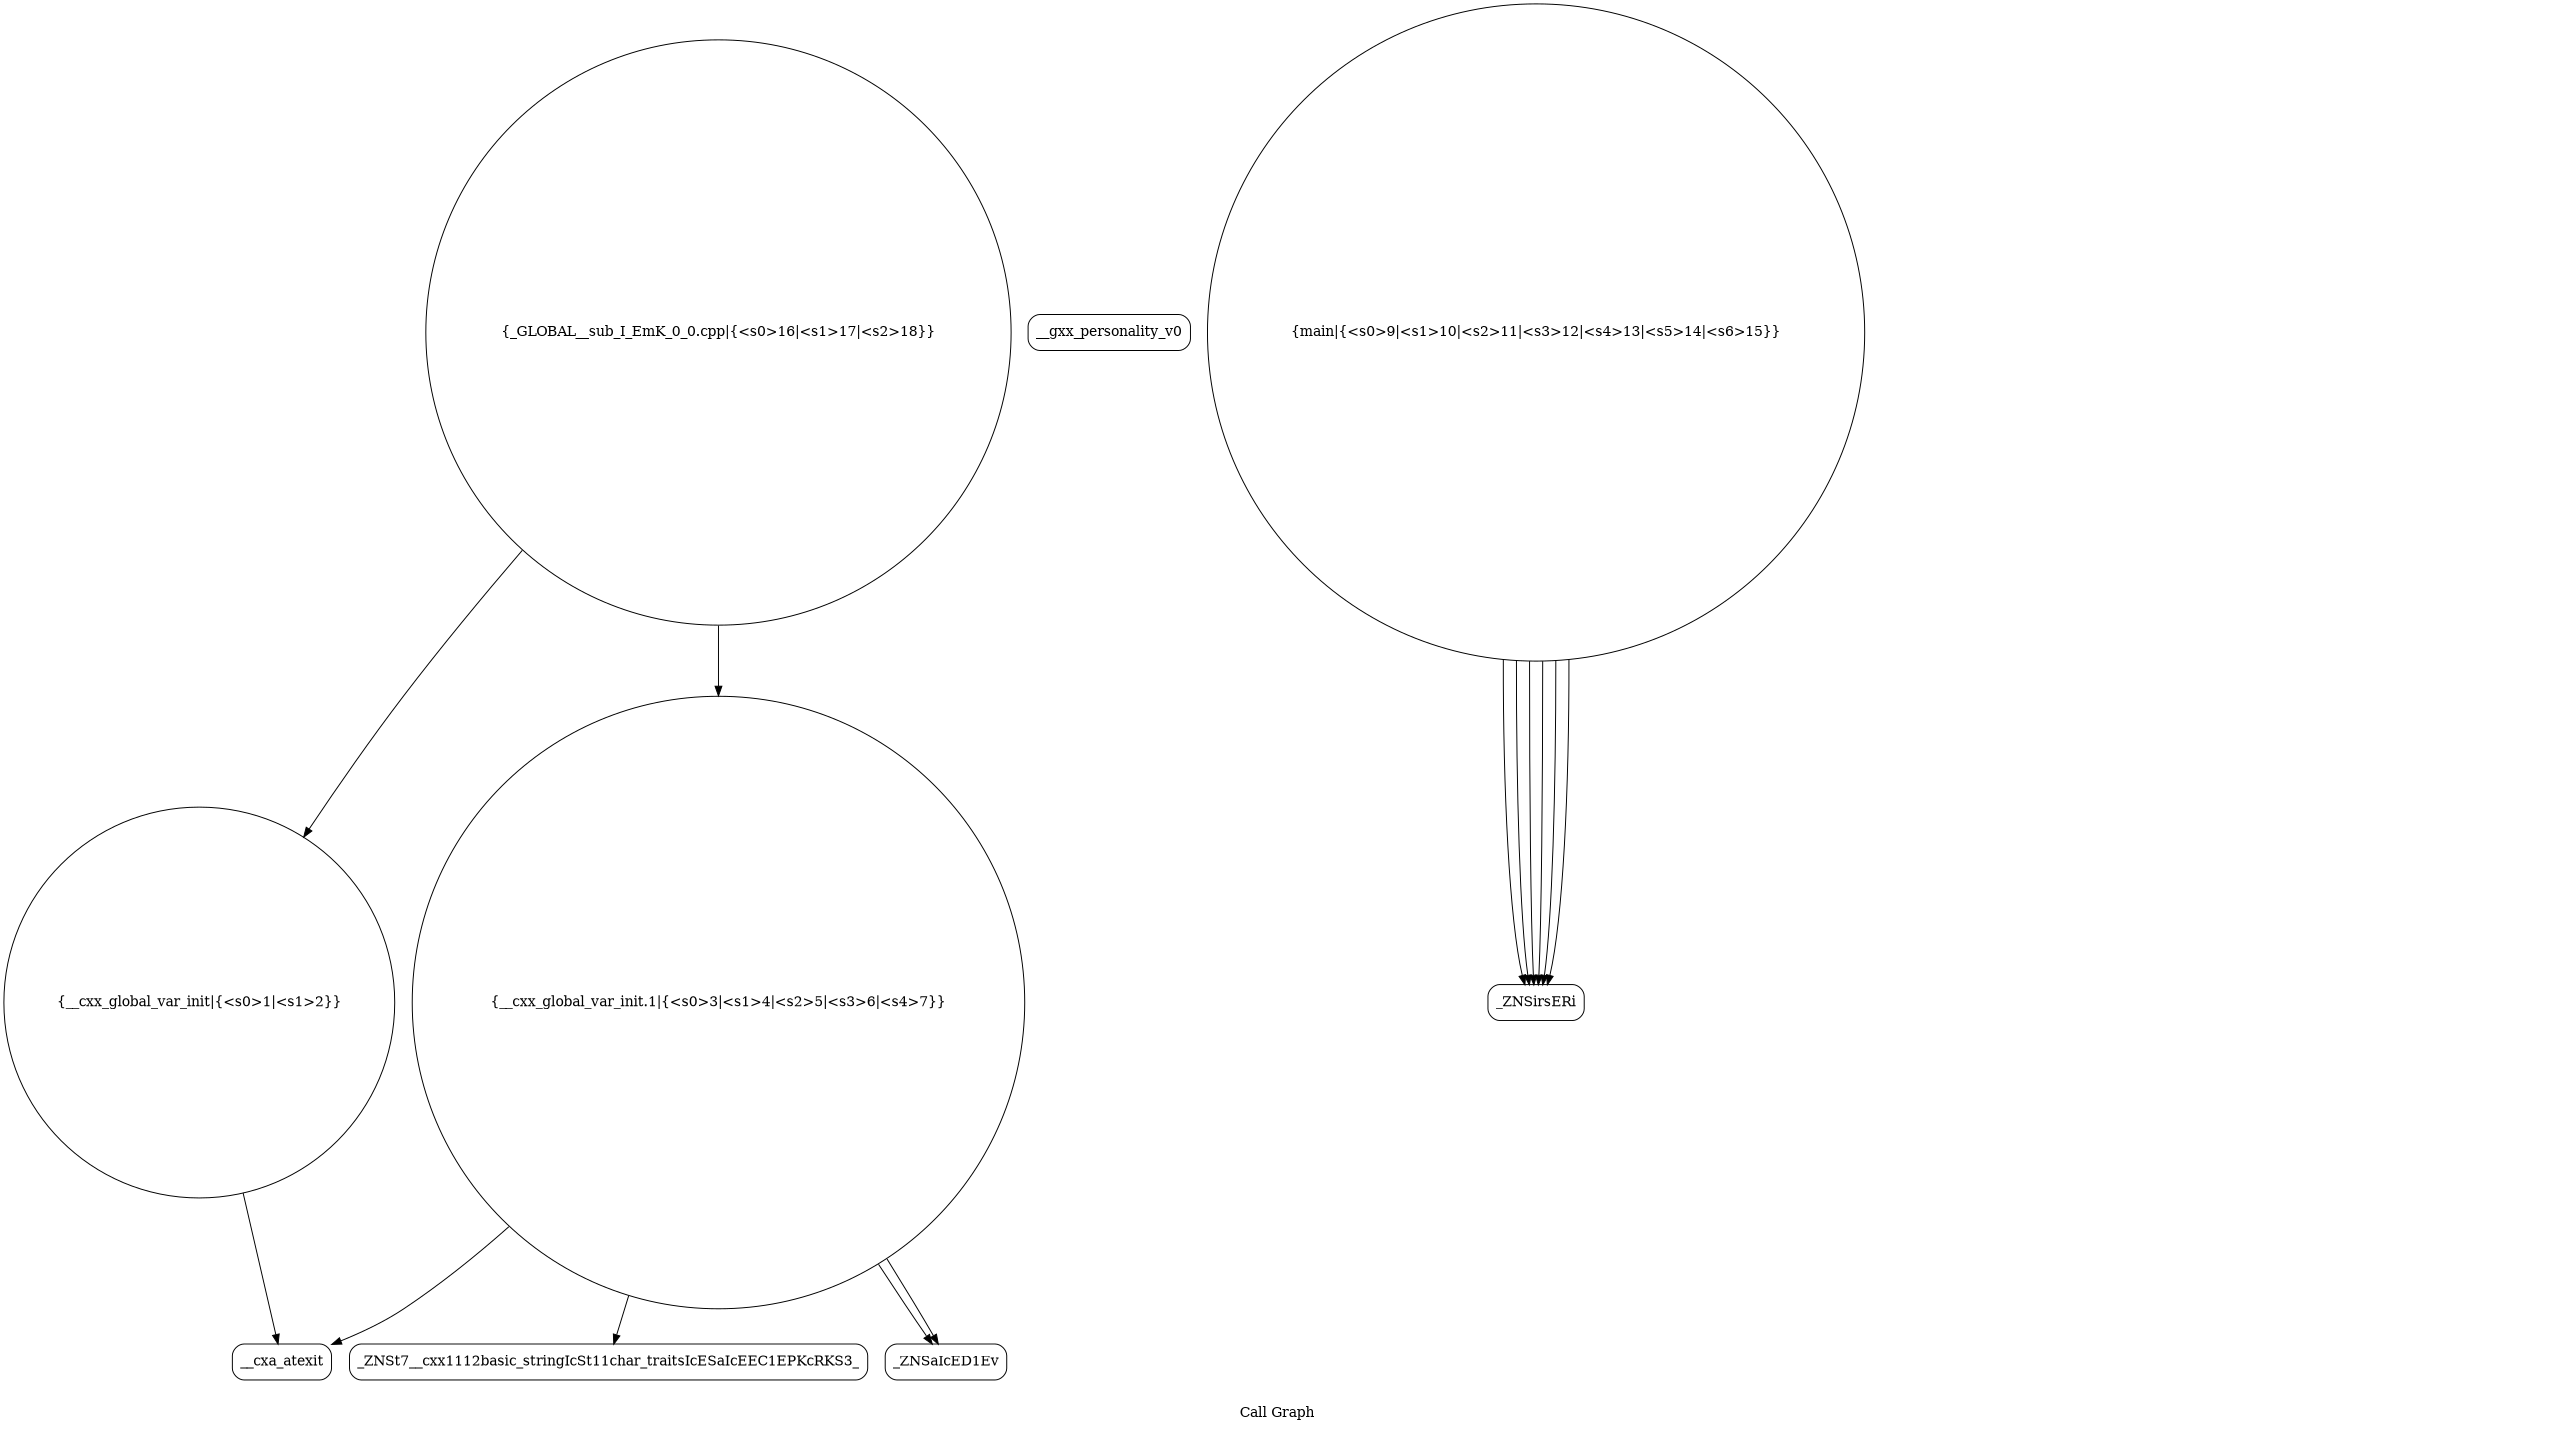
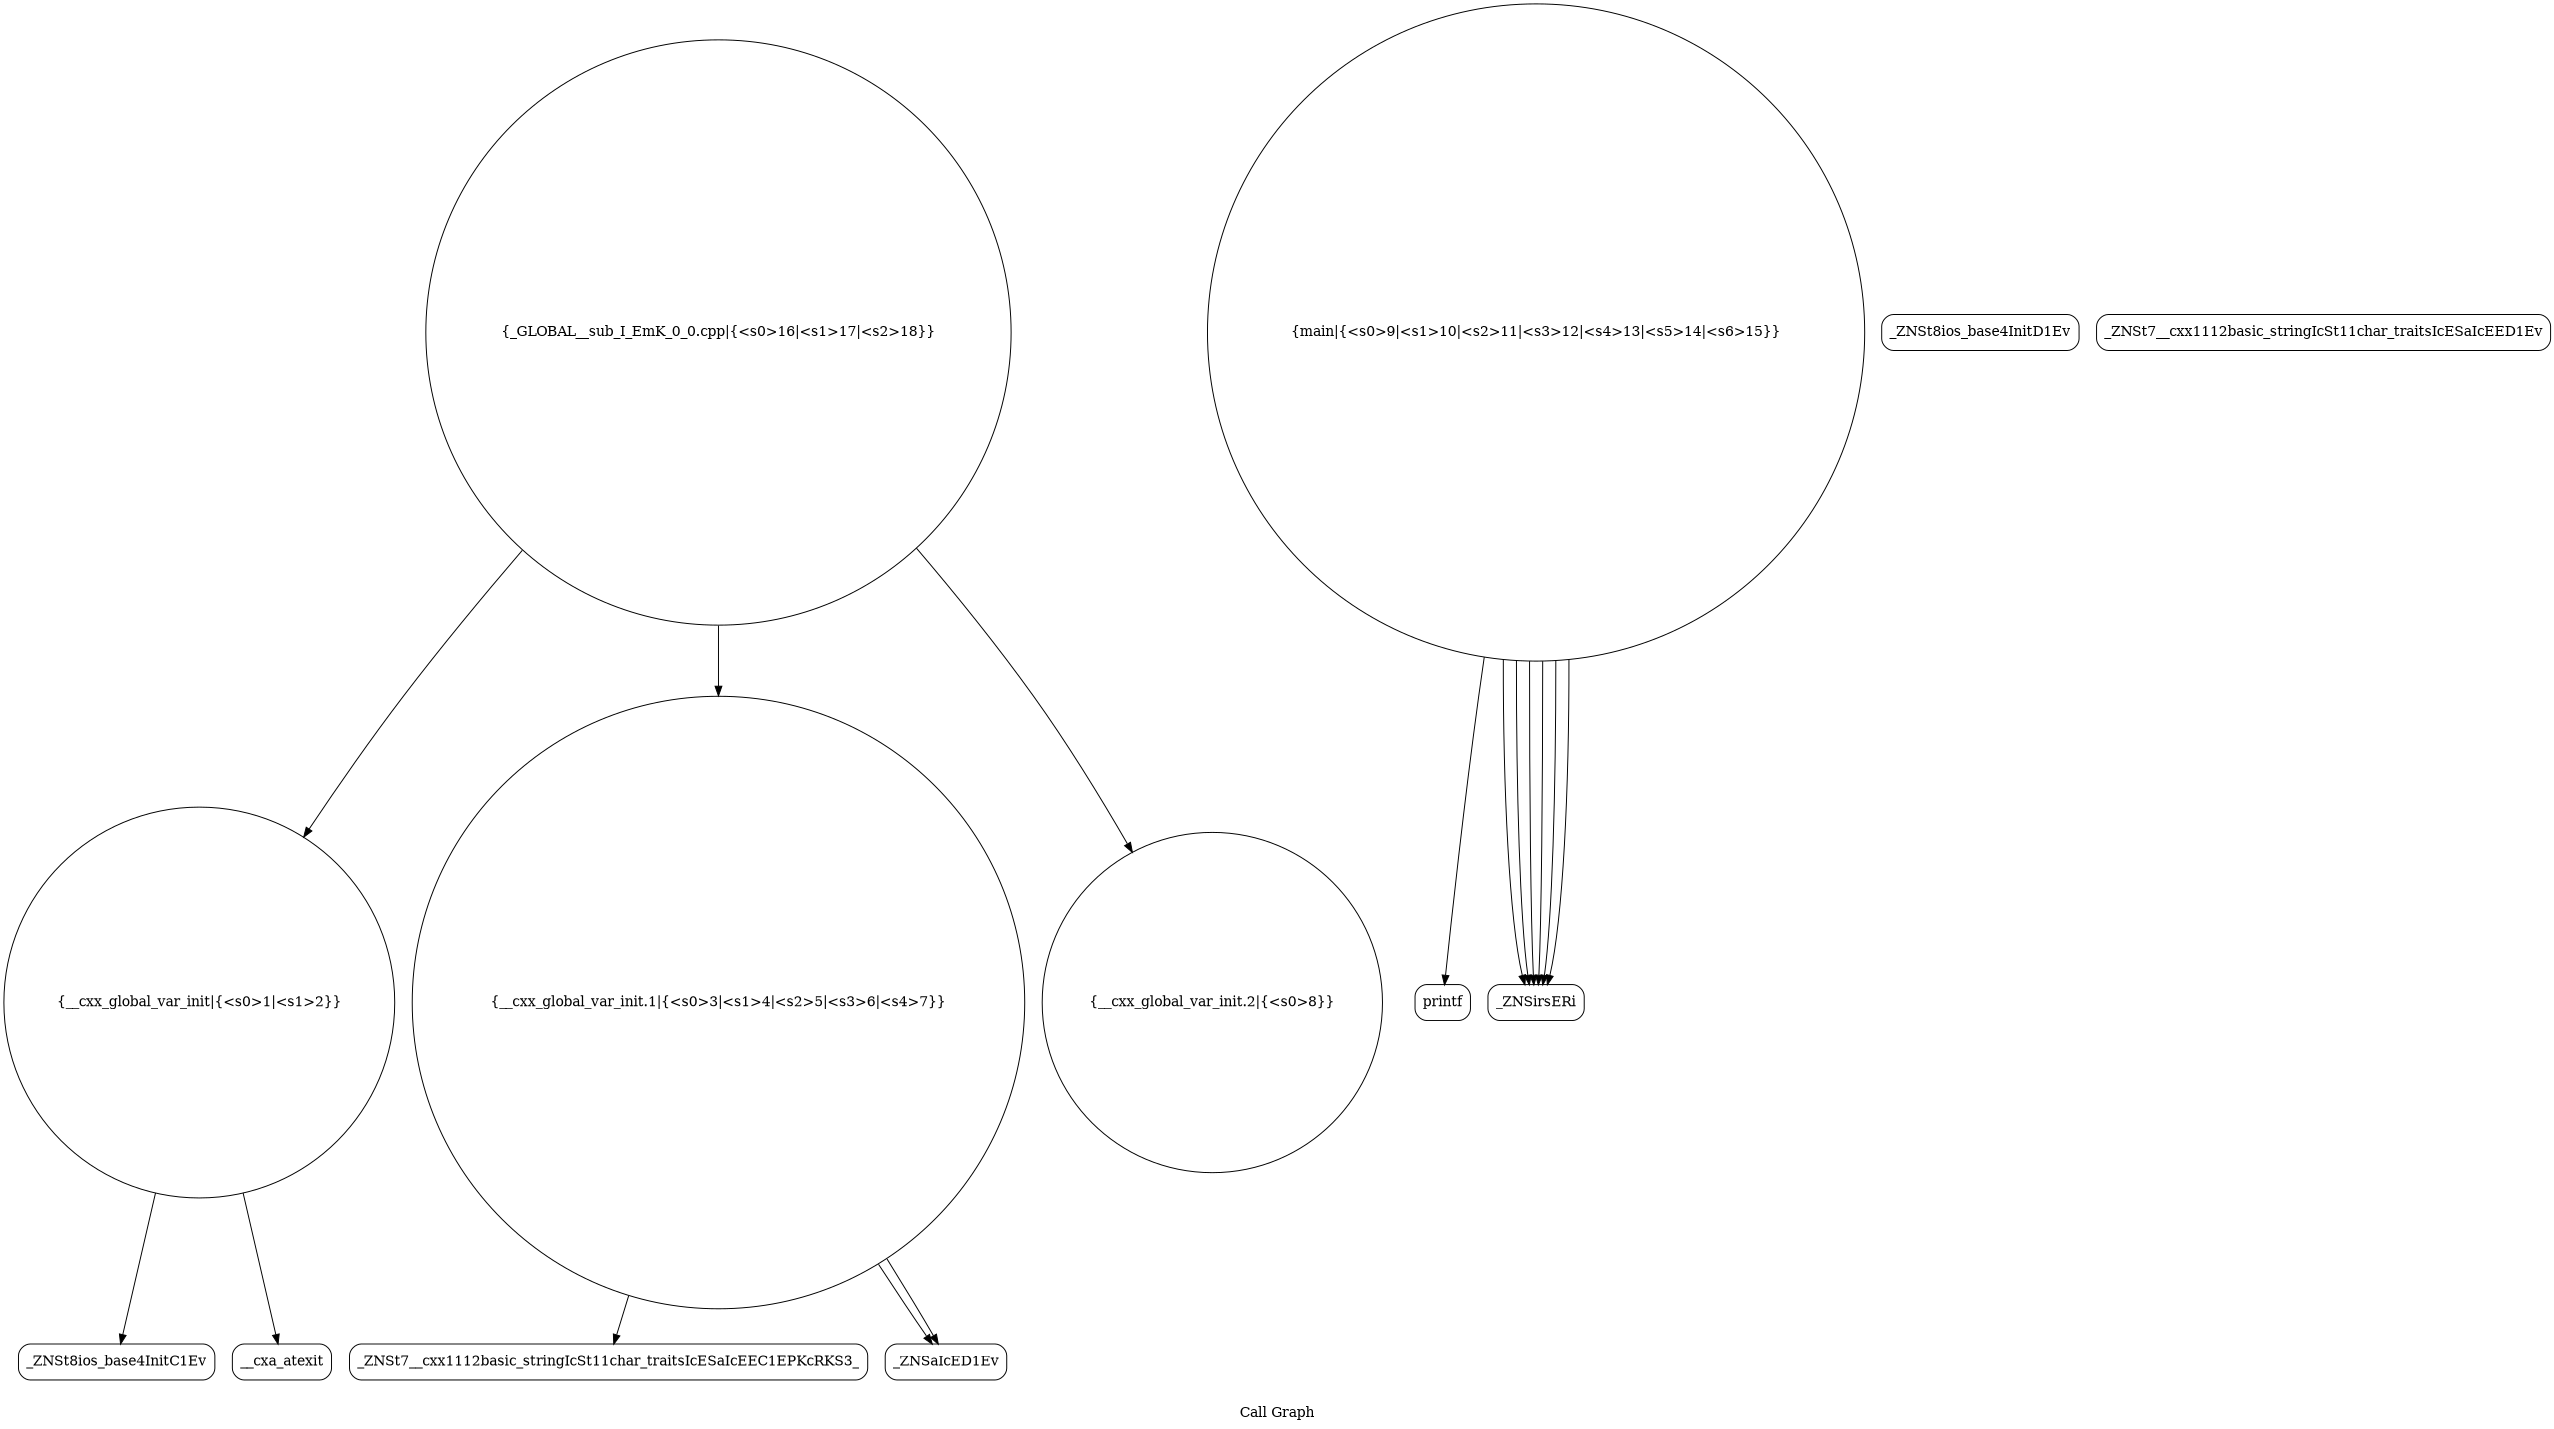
(1109, 332) -> none
none -> (1980, 332)
none -> (2324, 332)
none -> (1212, 1003)
none -> (1443, 1003)
(430, 1291) -> none
none -> (117, 1362)
